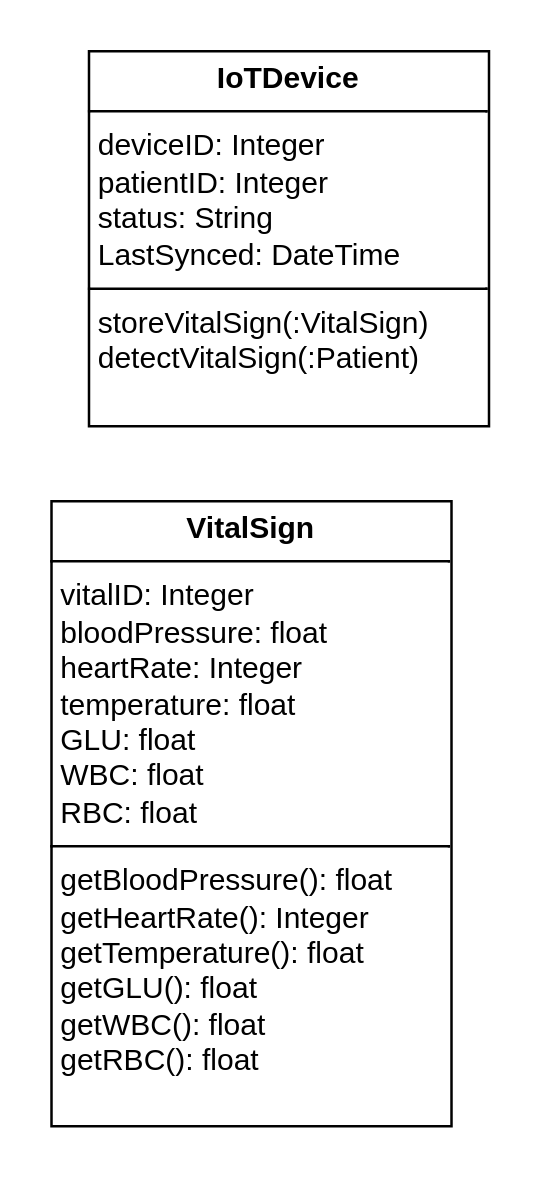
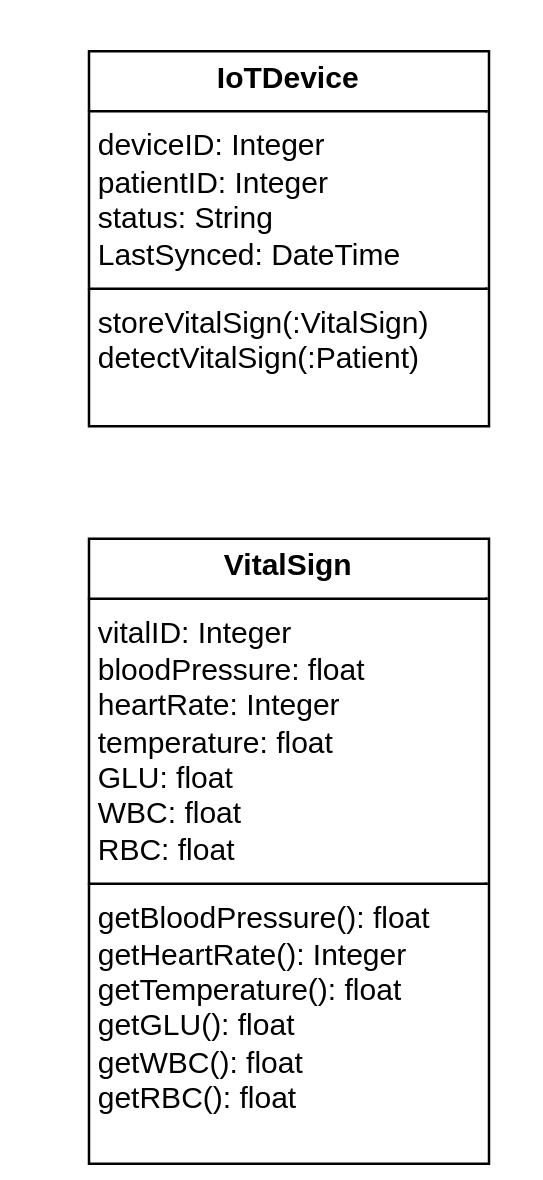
(251, 814) -> (289, 851)
